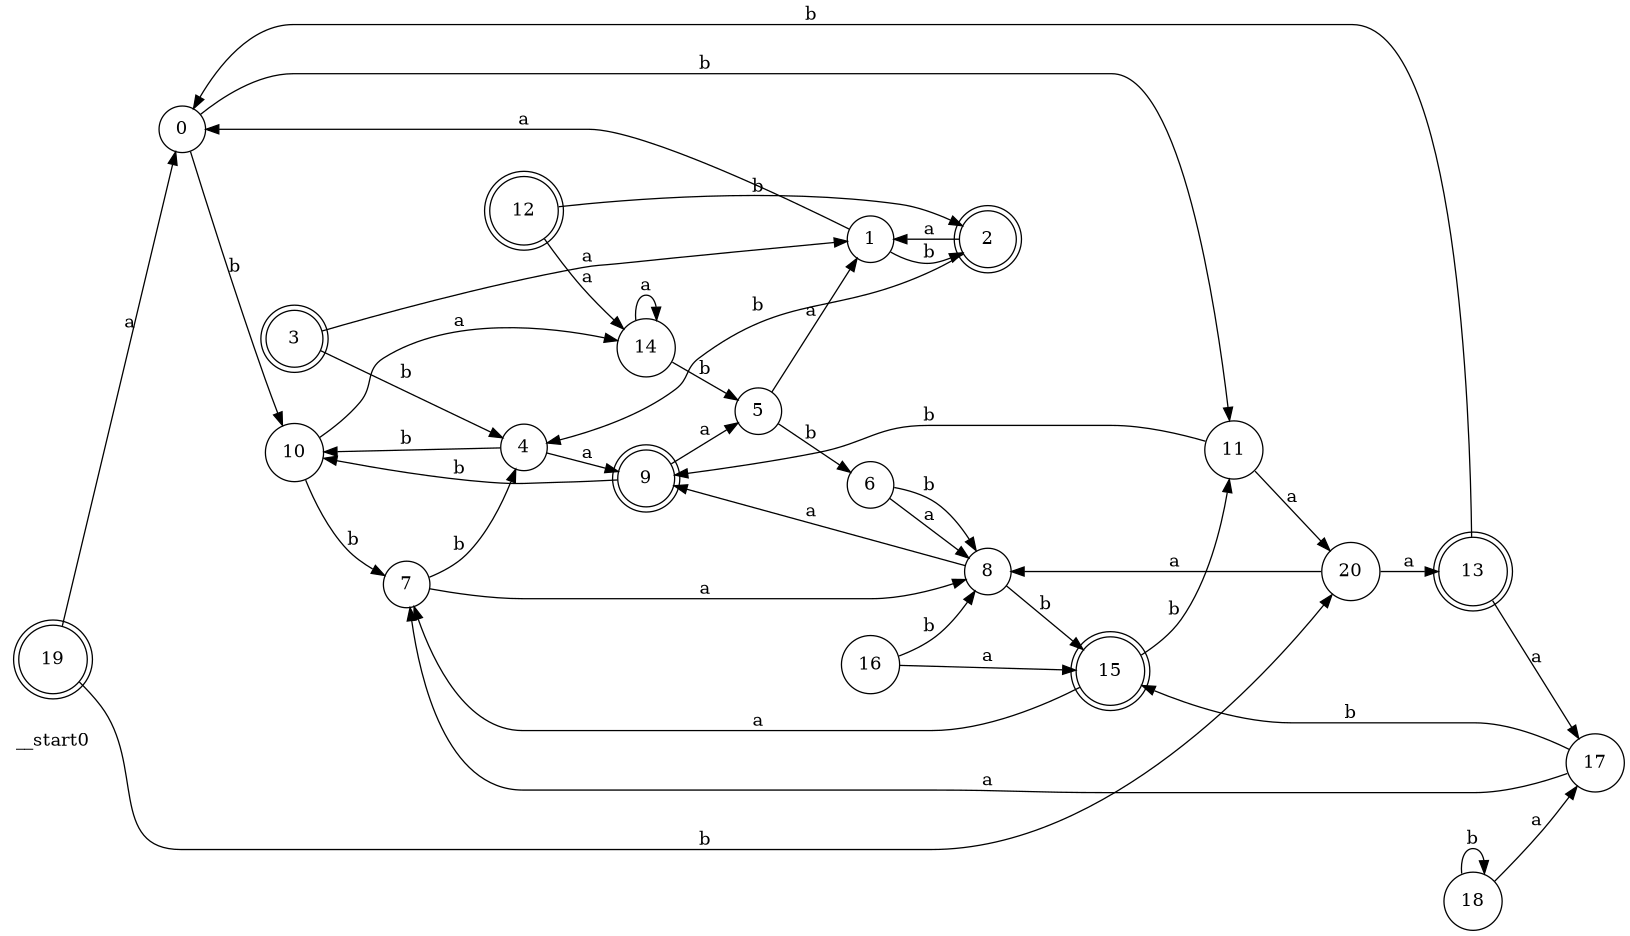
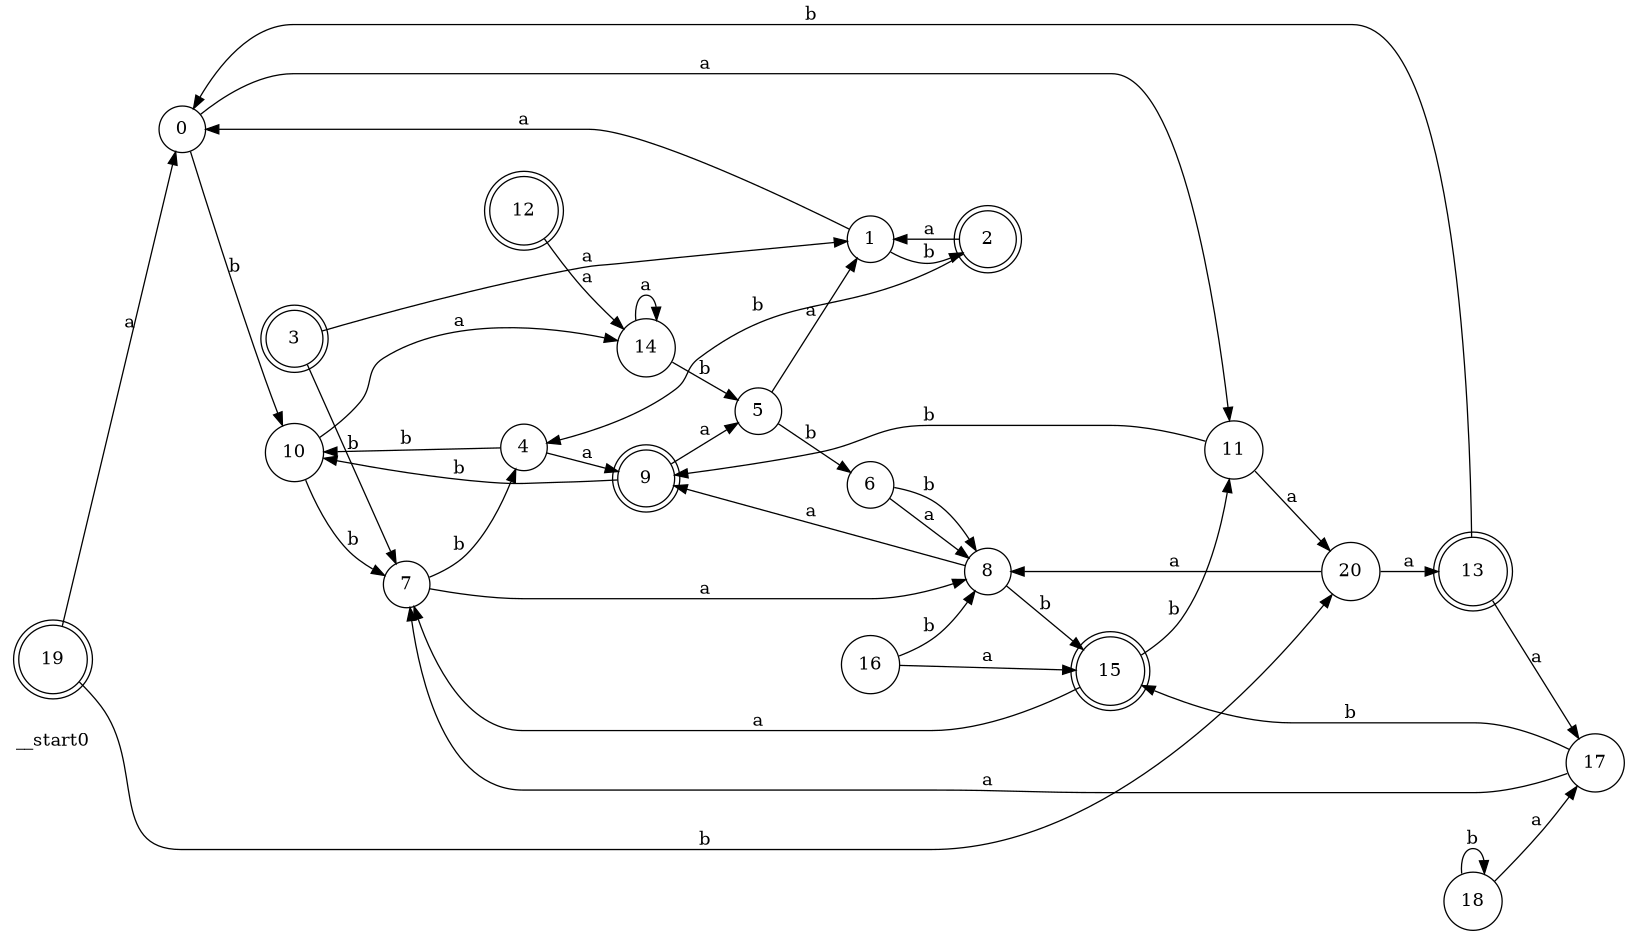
(705, 64) -> (705, 64)
(756, 196) -> none
(406, 391) -> (355, 472)
